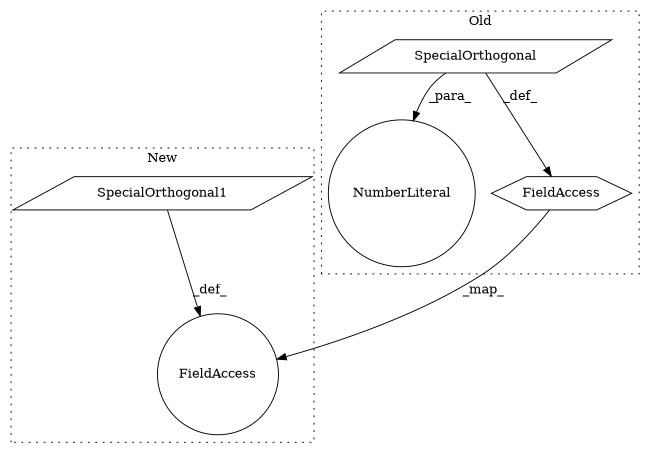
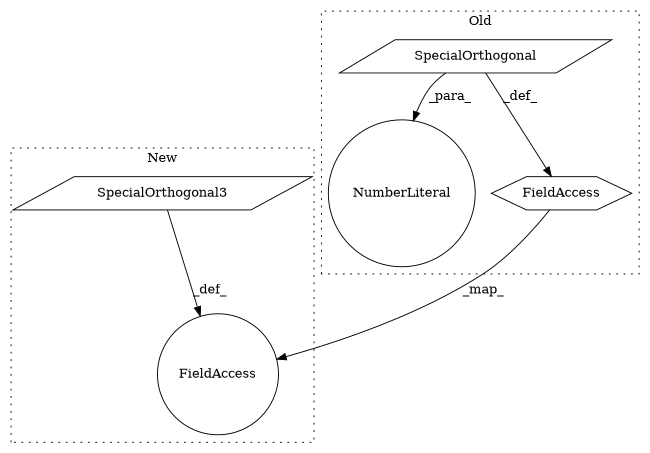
(163, 193) -> (163, 193)
